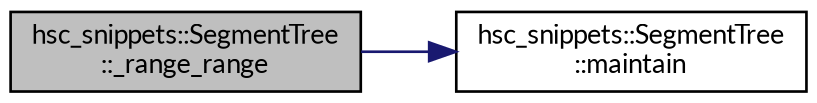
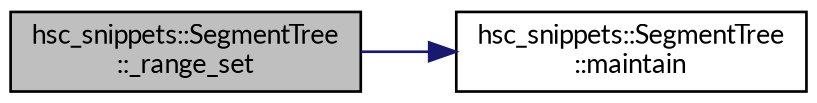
(186, 52) -> (186, 52)
